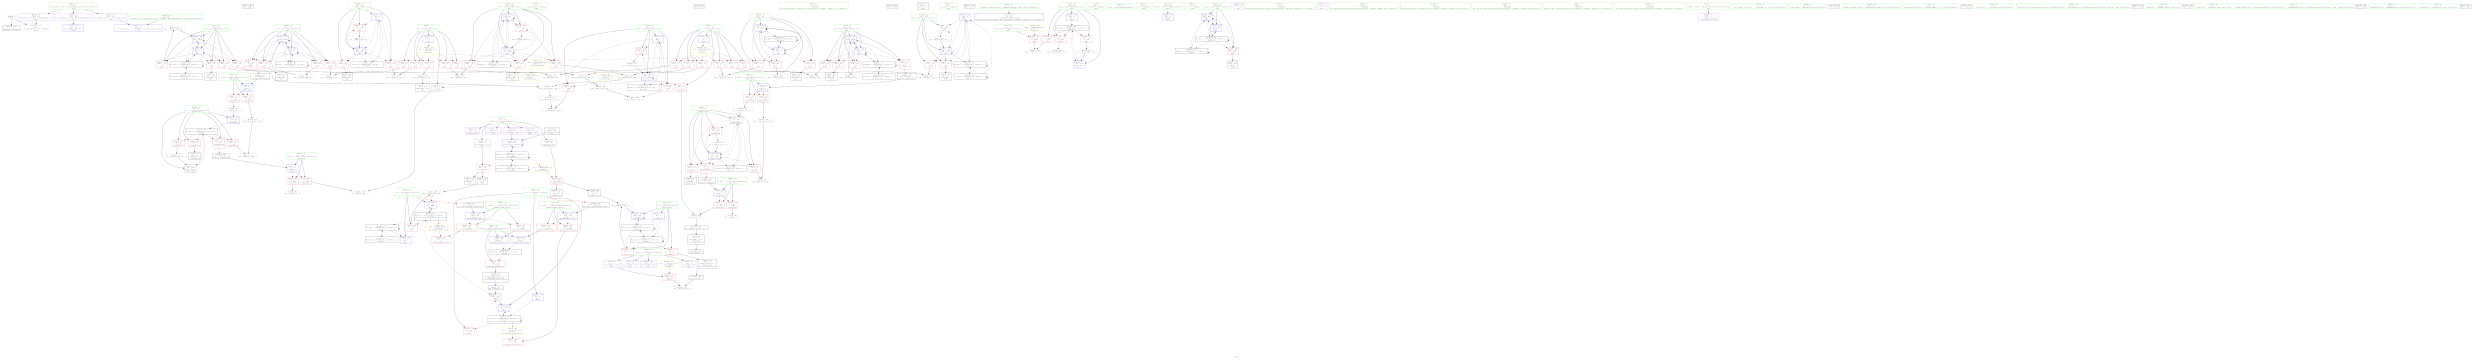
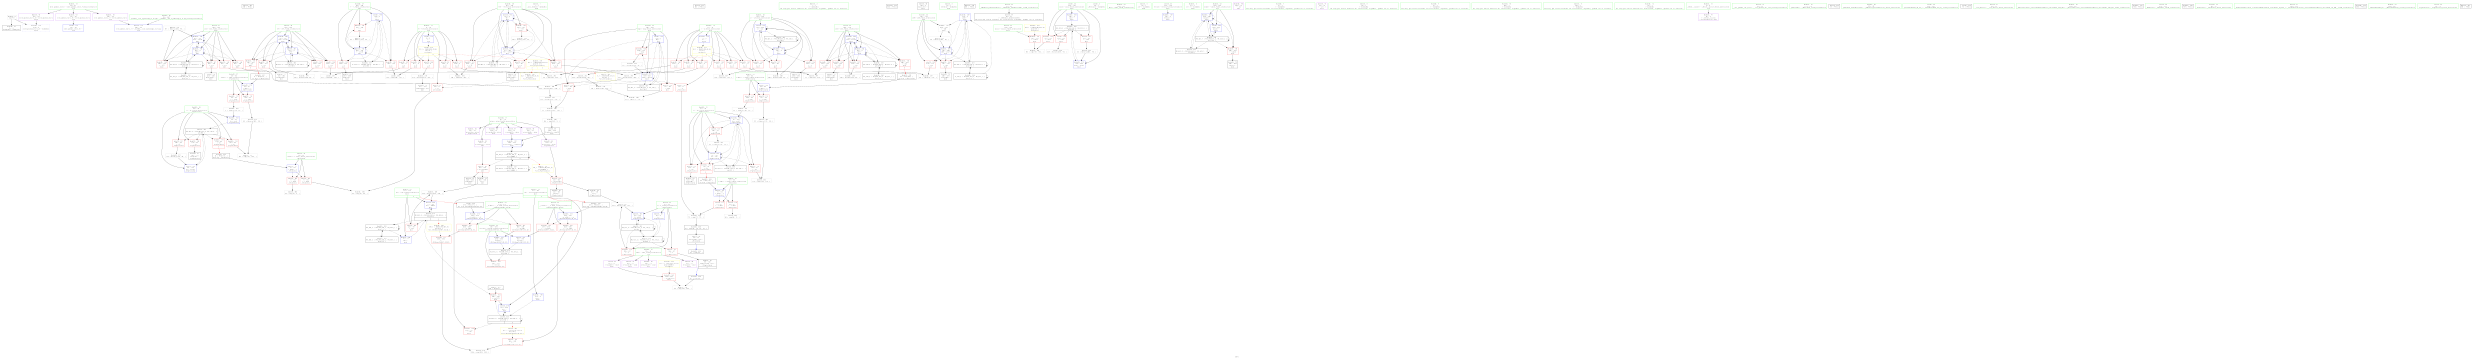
none -> (552, 120)
(496, 277) -> none
none -> (480, 351)
